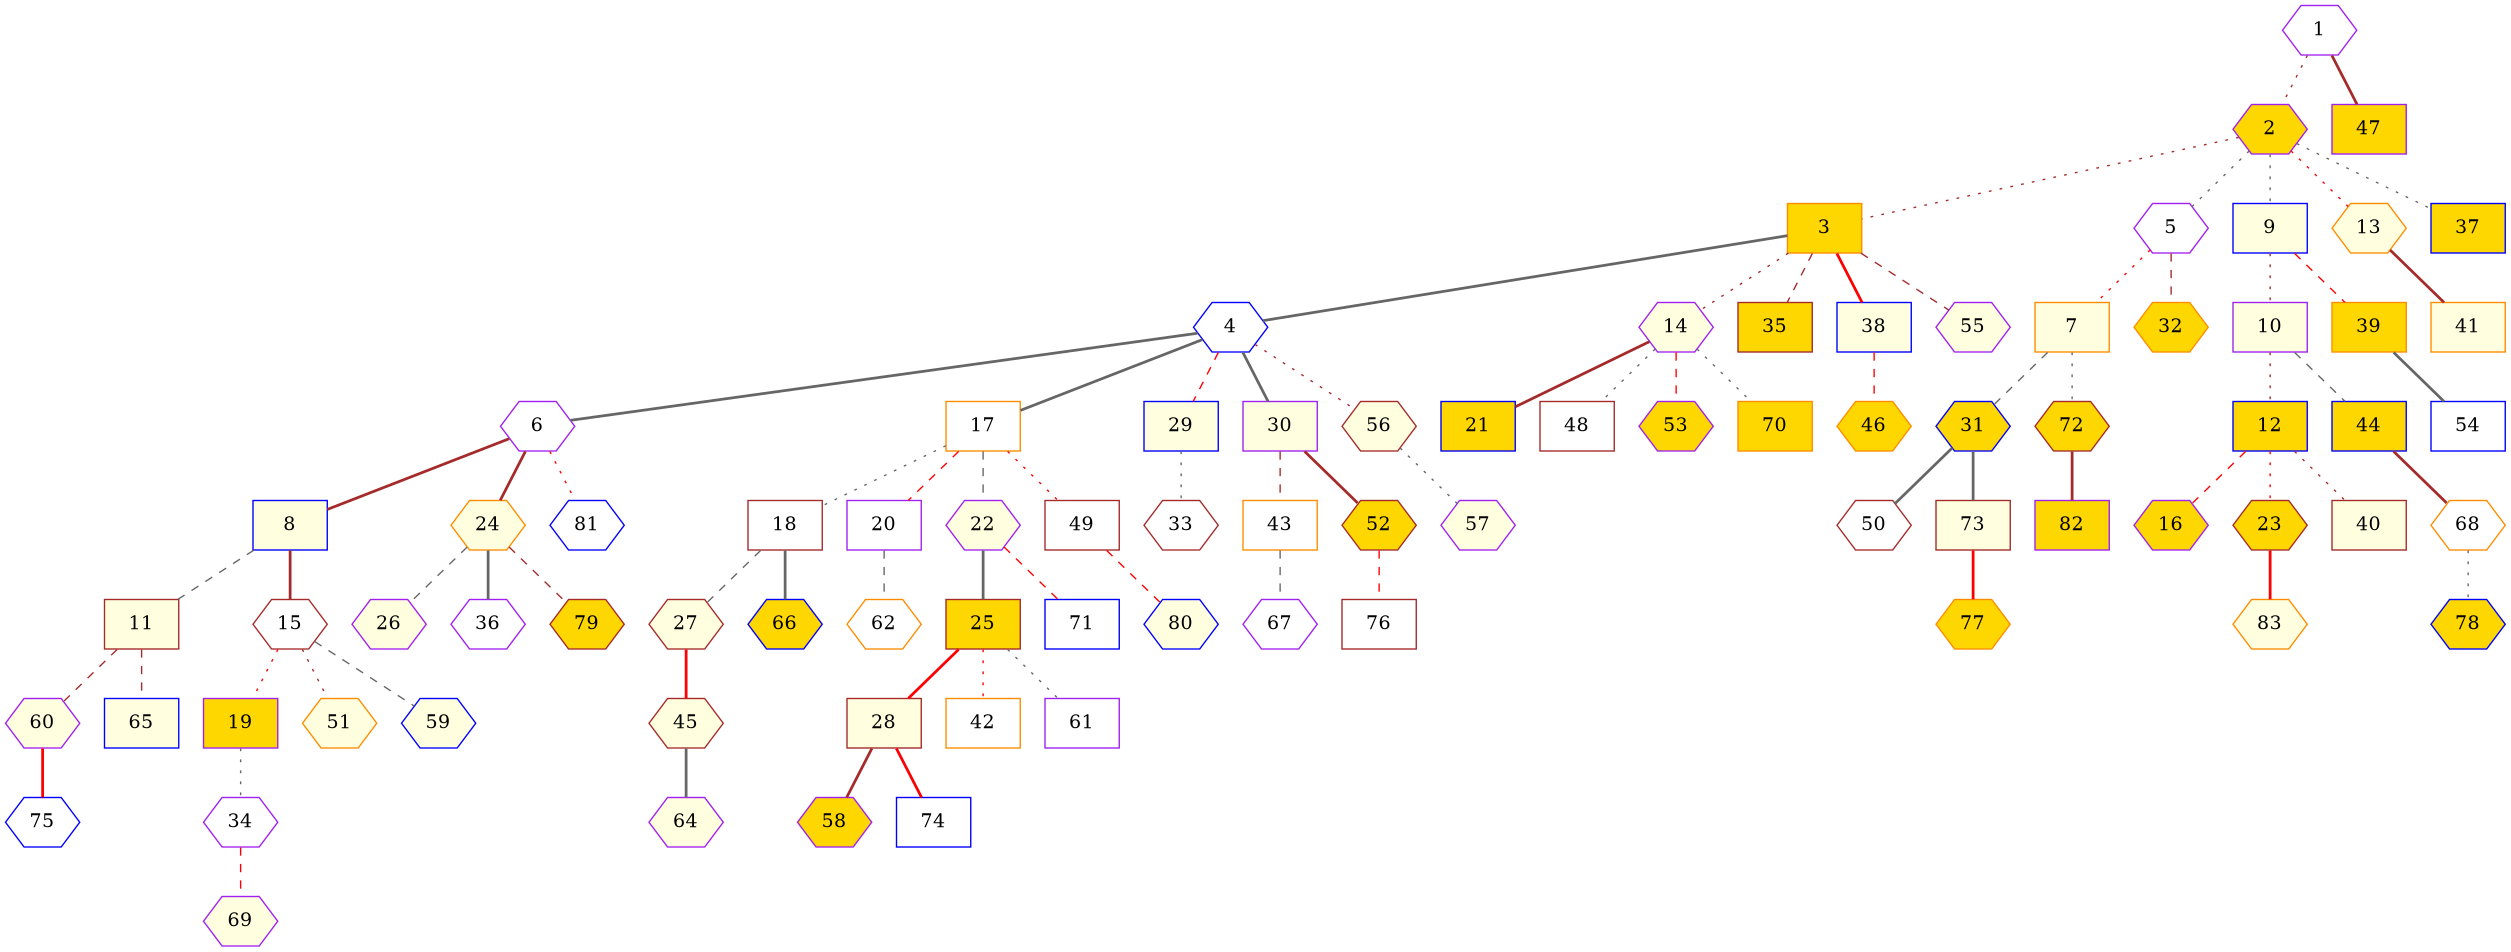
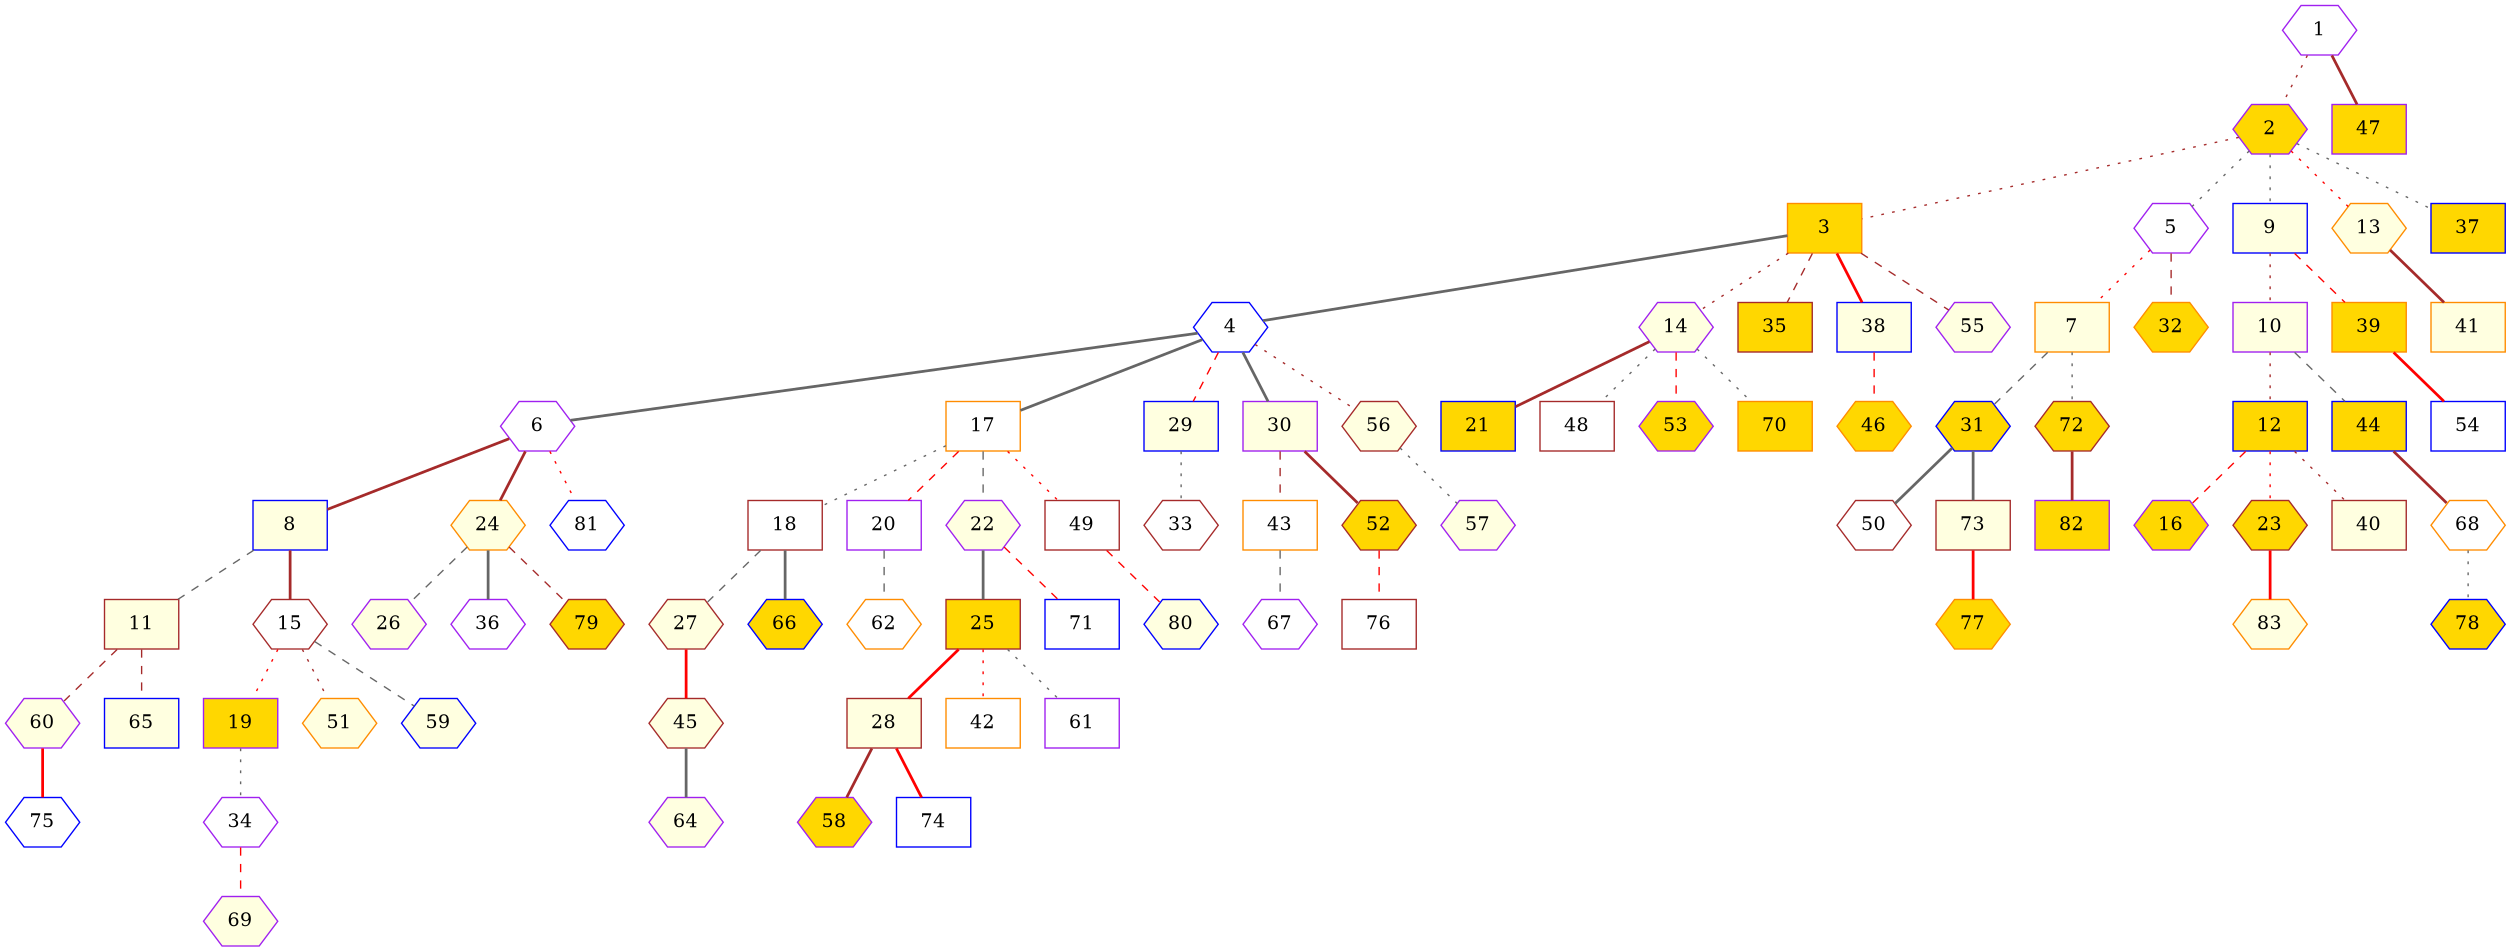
(2419, 377) -> (2419, 377)
